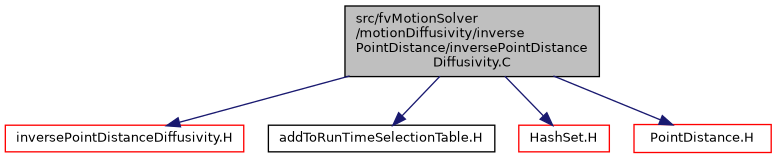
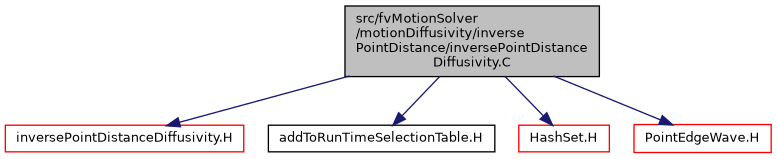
(703, 139) -> (703, 139)
